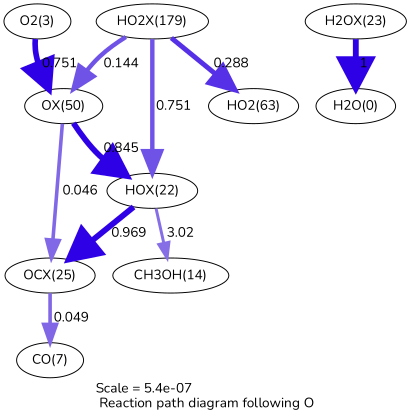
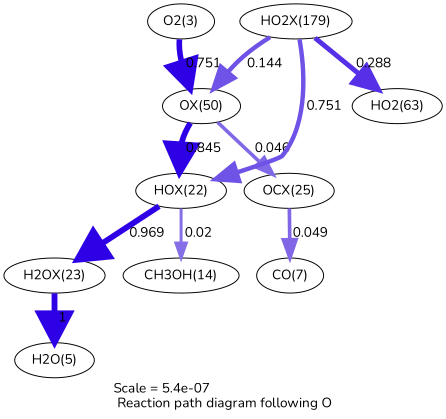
(356, 106) -> (55, 360)
(112, 224) -> (130, 225)
(179, 233) -> (197, 233)
